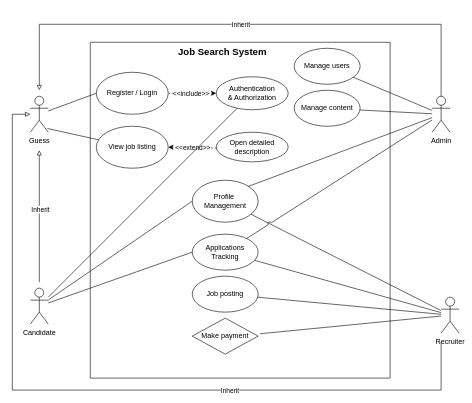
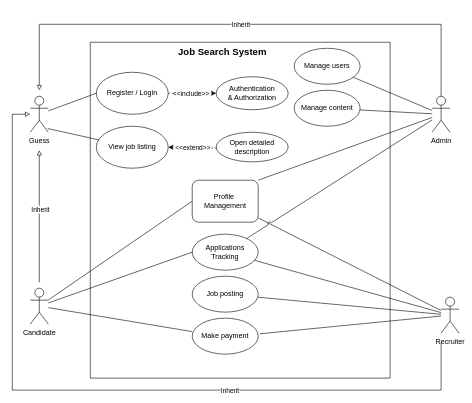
(225, 201) -> (225, 201)
(142, 203) -> (120, 320)
(225, 336) -> (225, 336)
